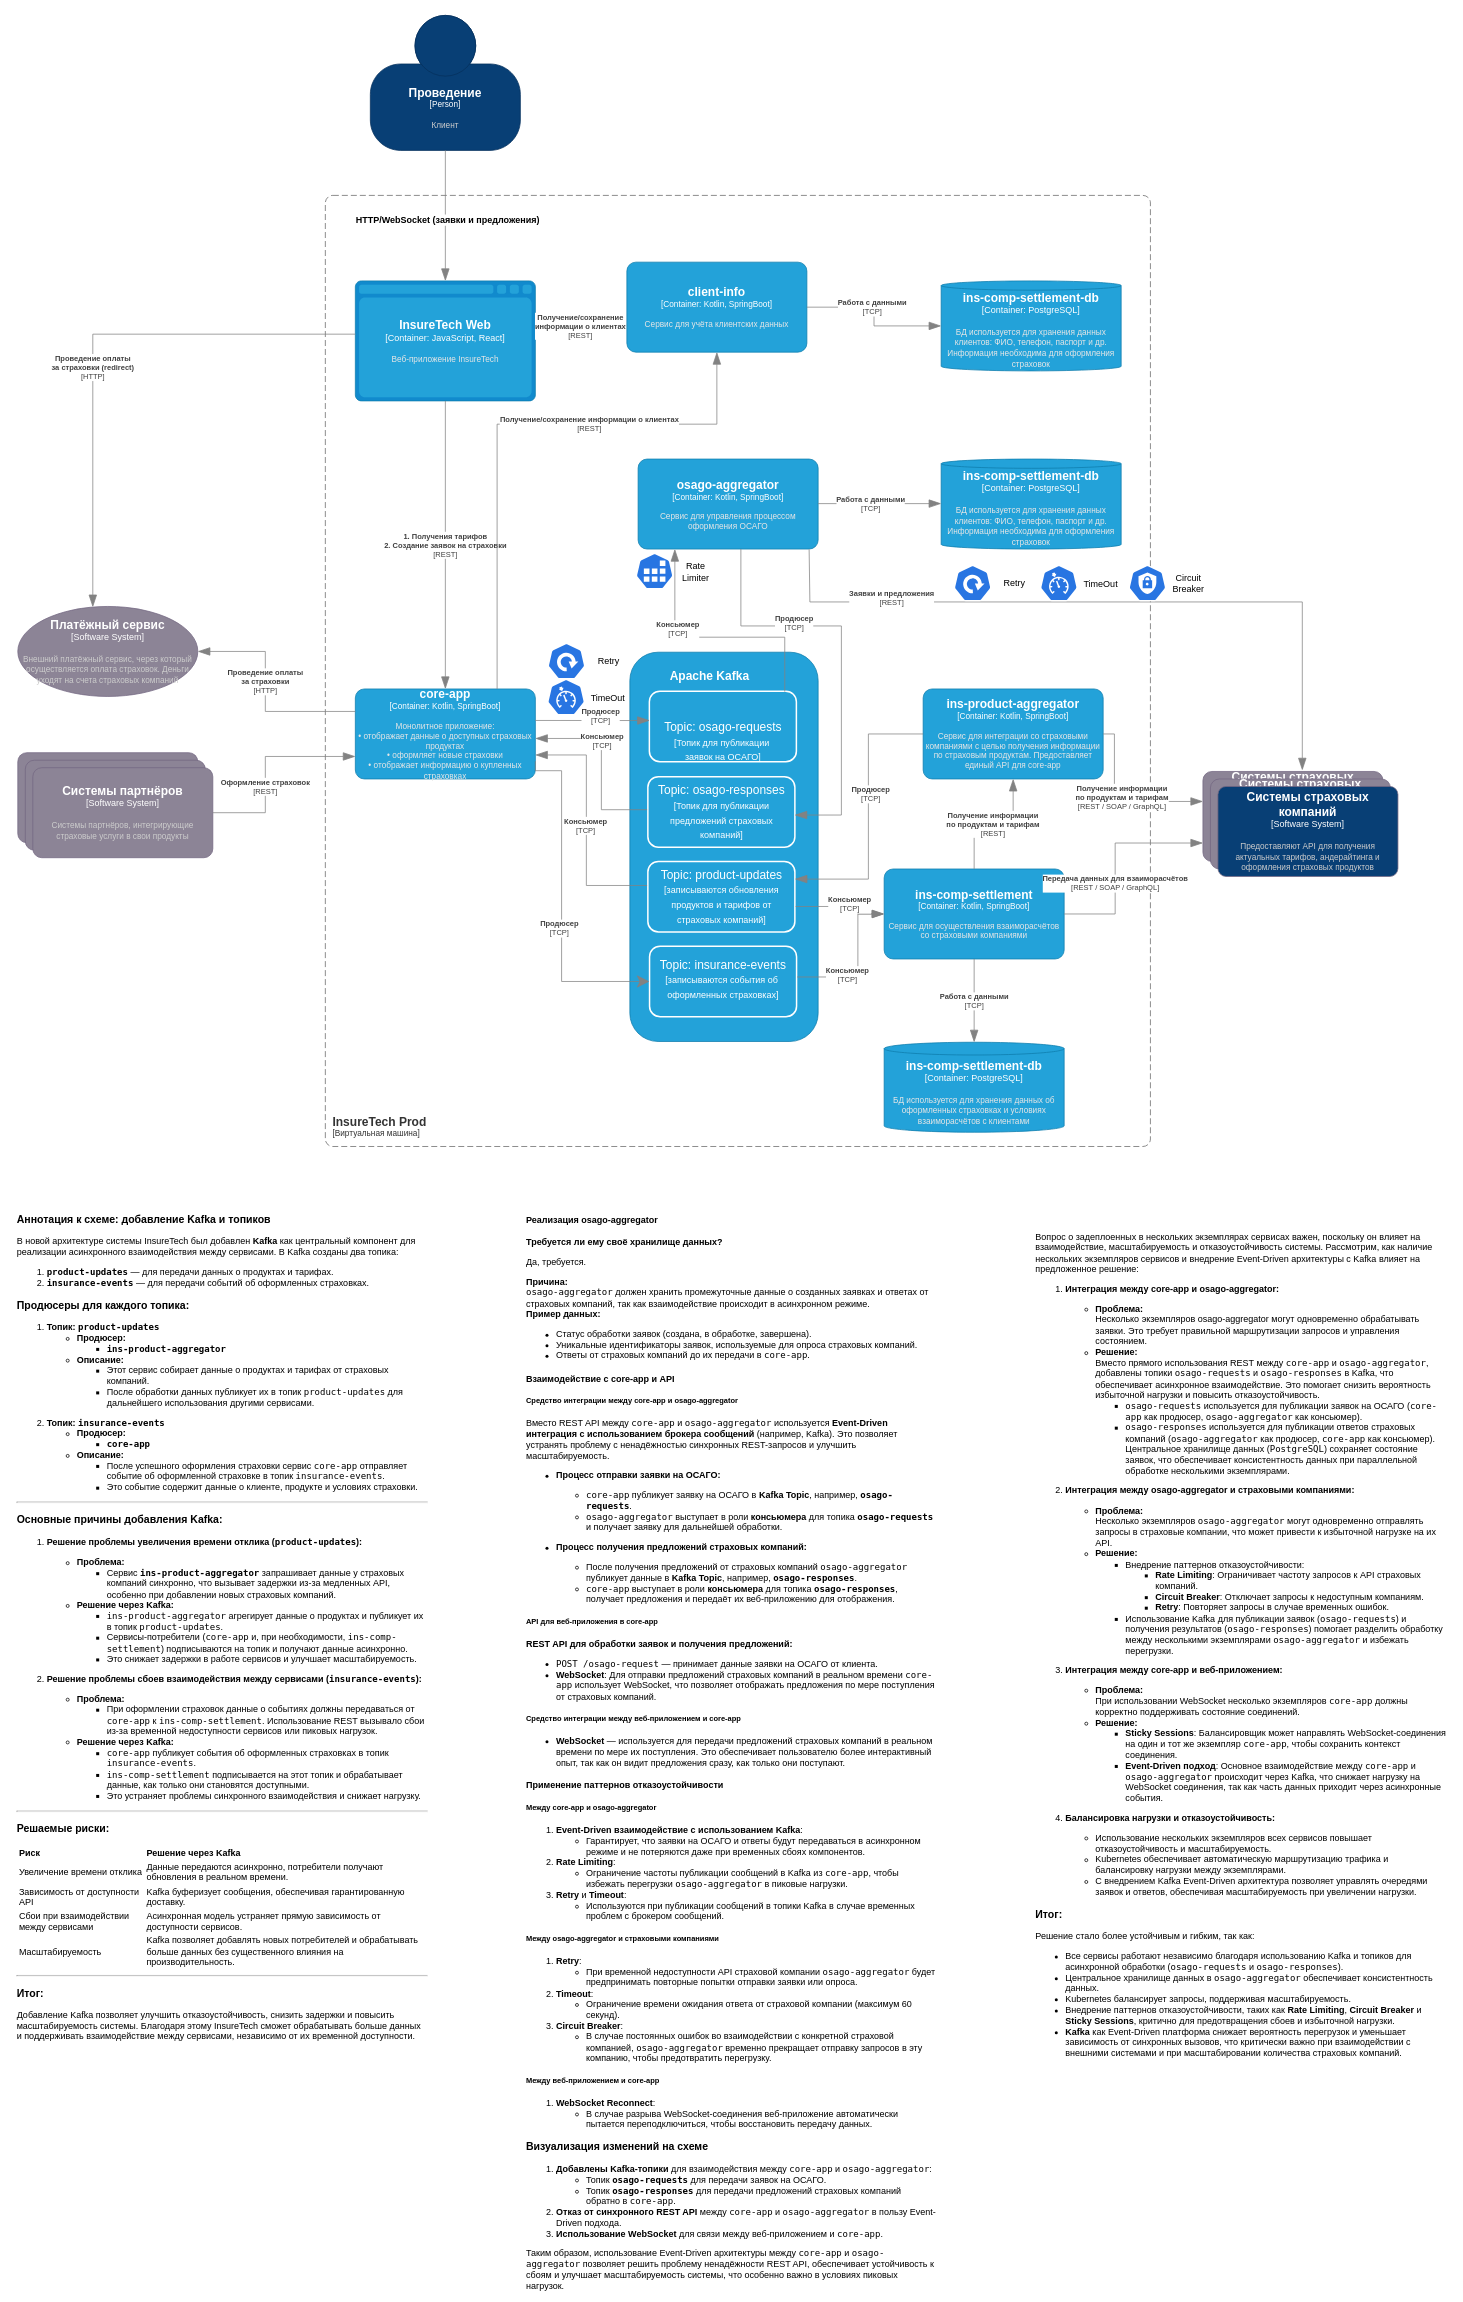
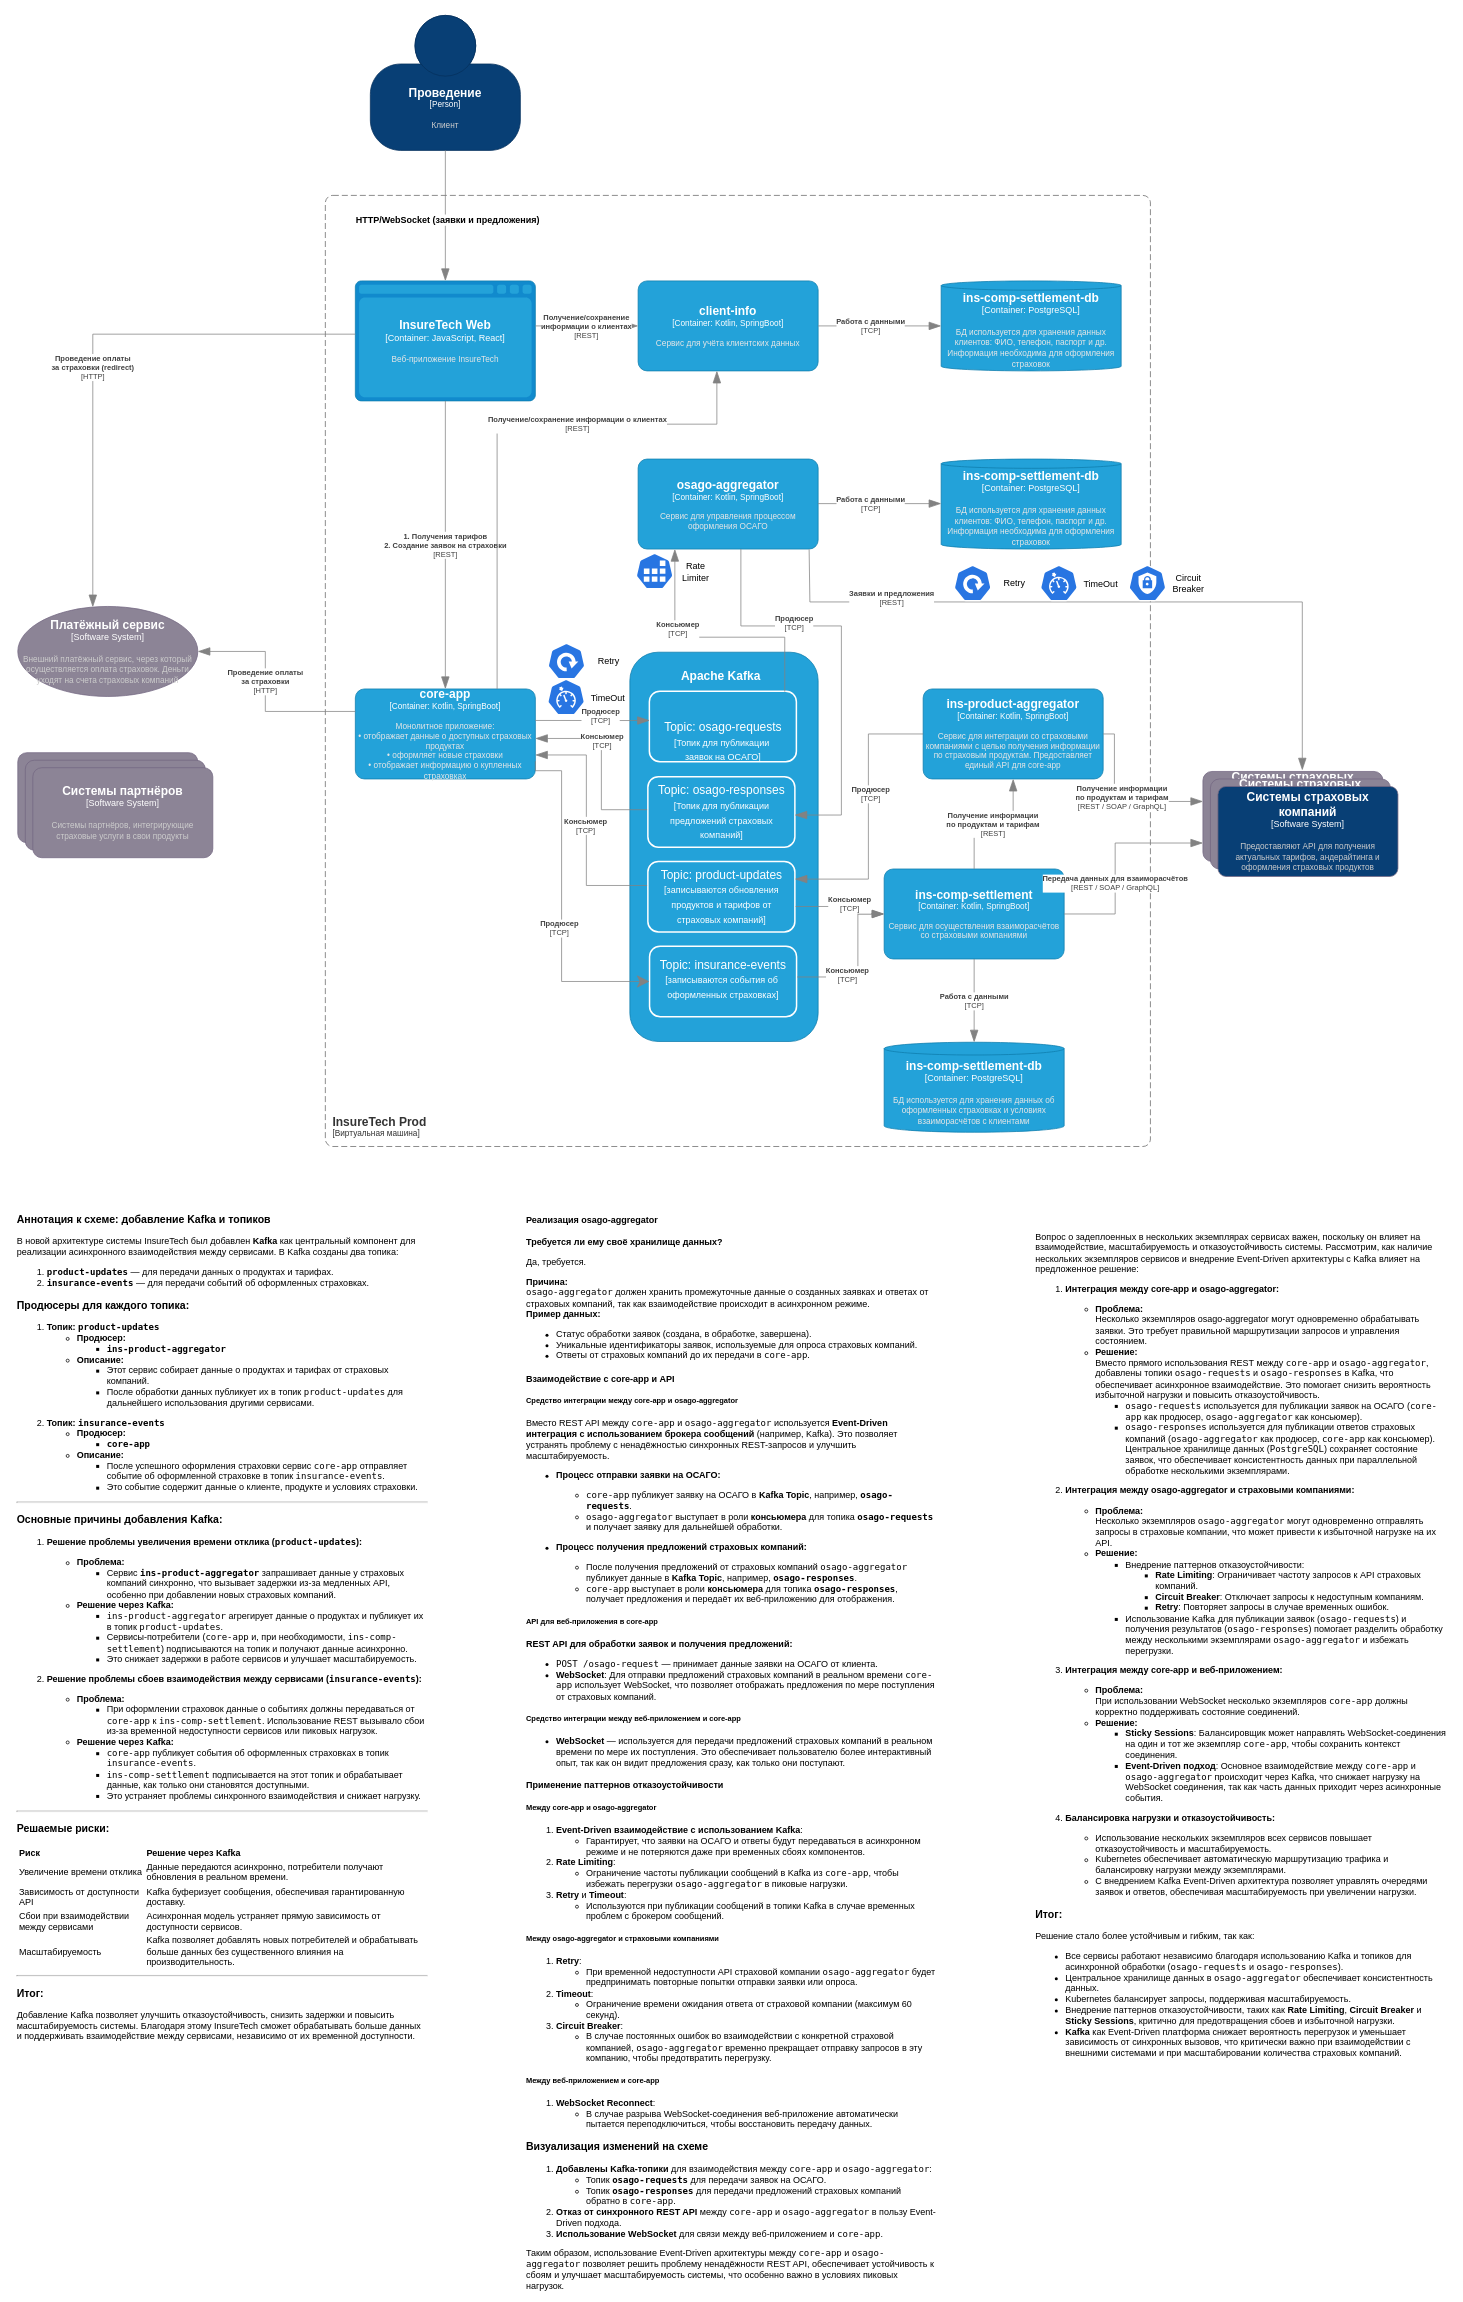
(717, 307) -> (728, 326)
(710, 675) -> (721, 675)
(265, 788) -> none
